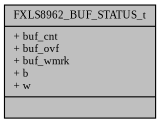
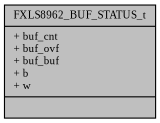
(42, 61) -> (36, 61)
